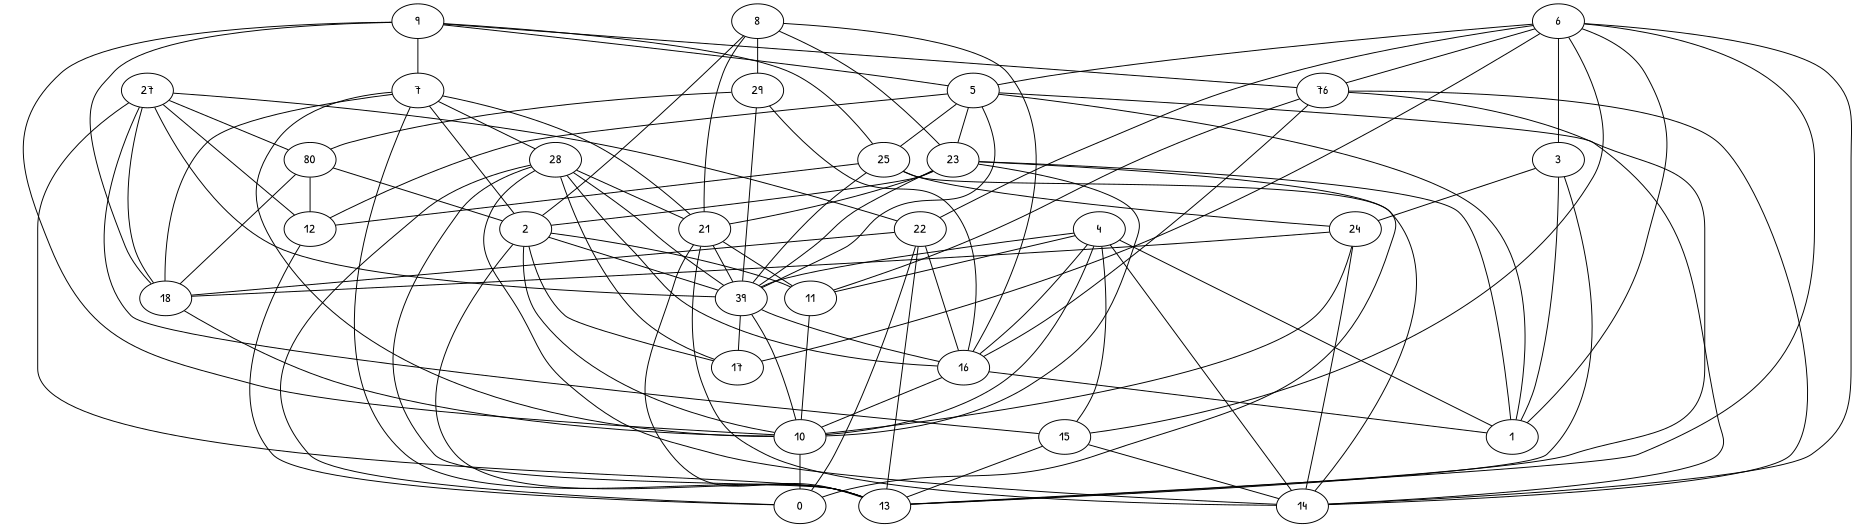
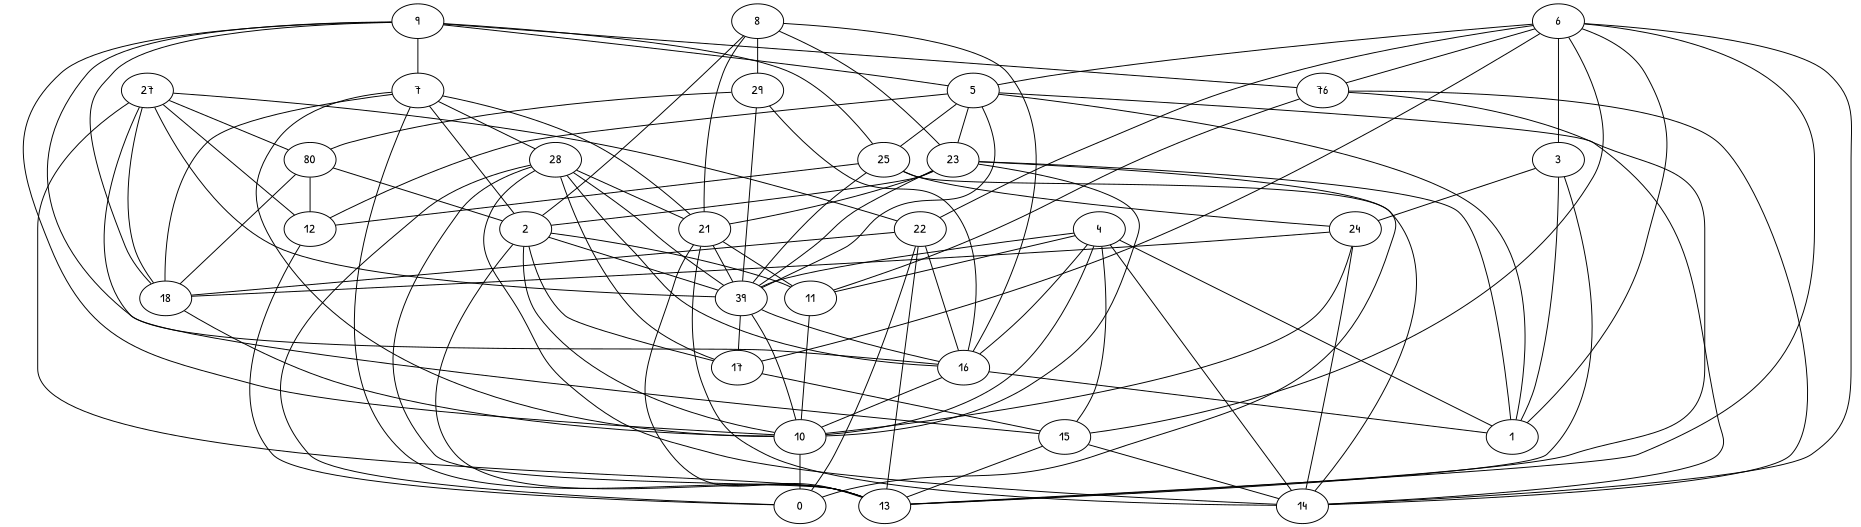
(1176, 220) -> (272, 341)
none -> (908, 404)
